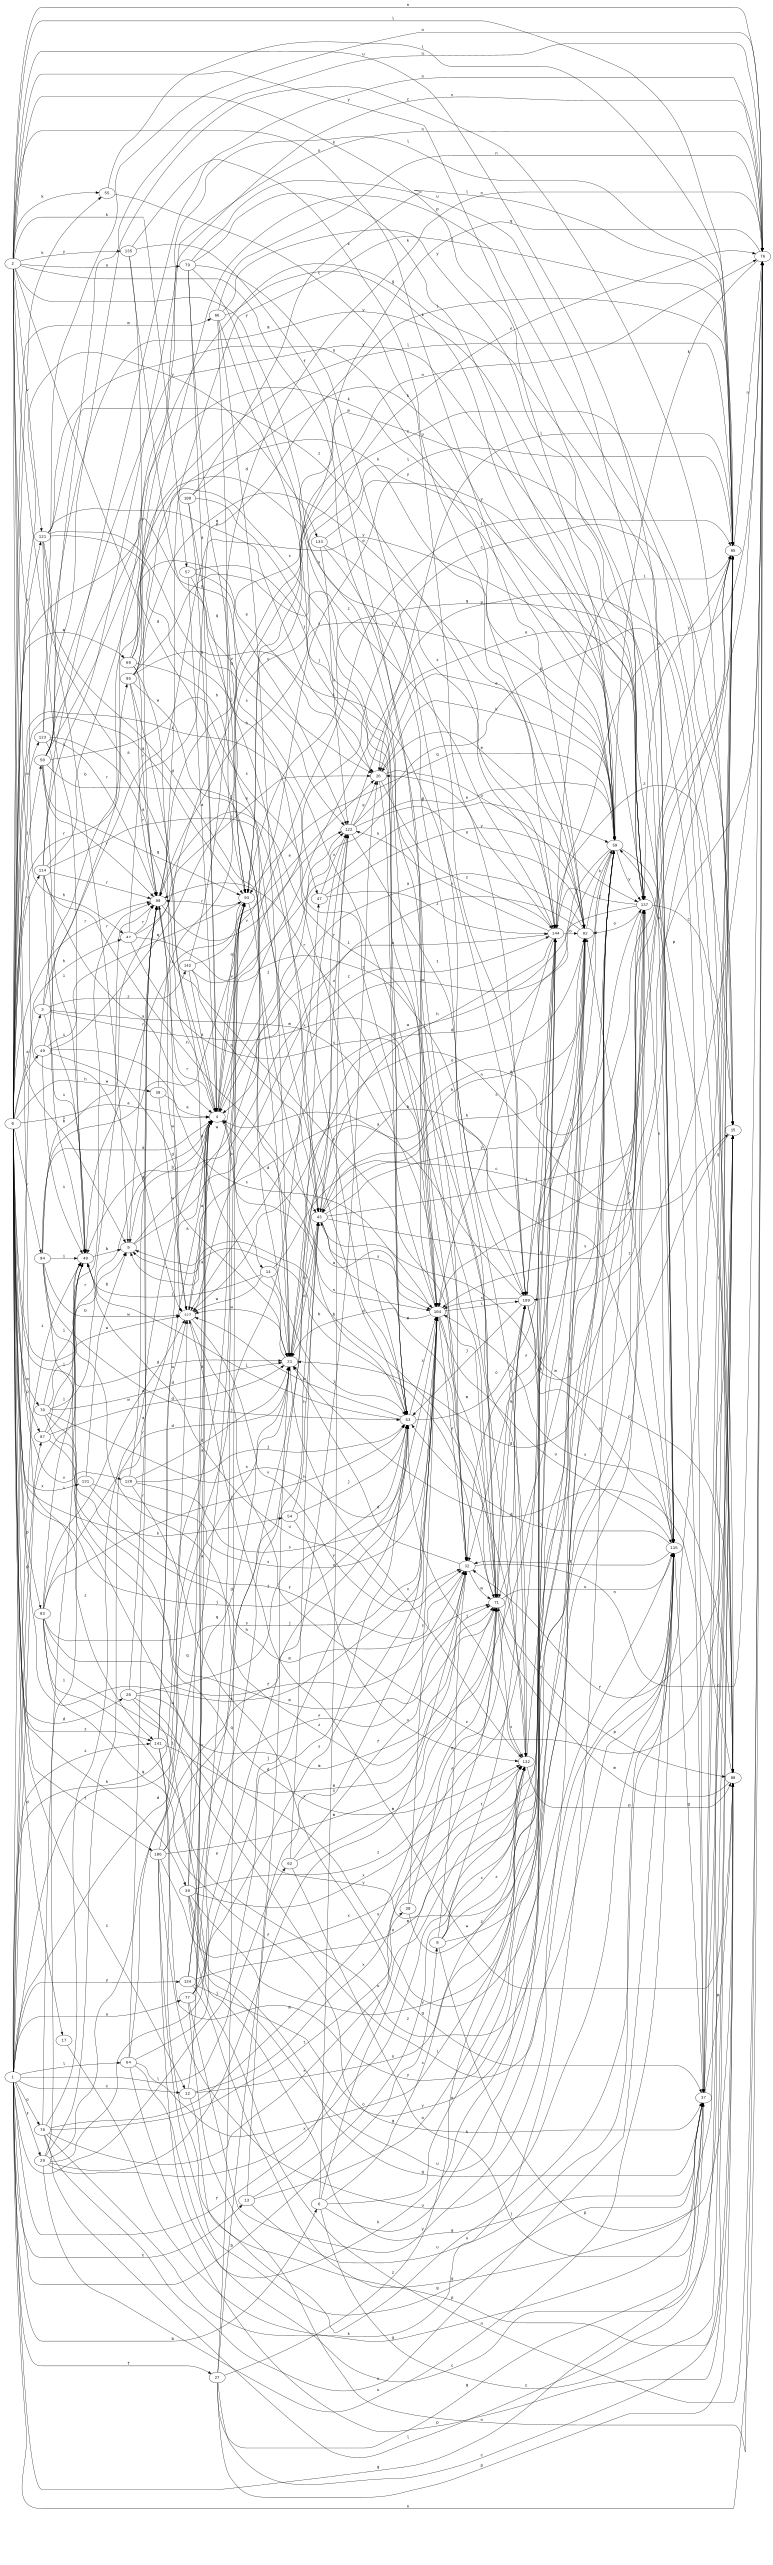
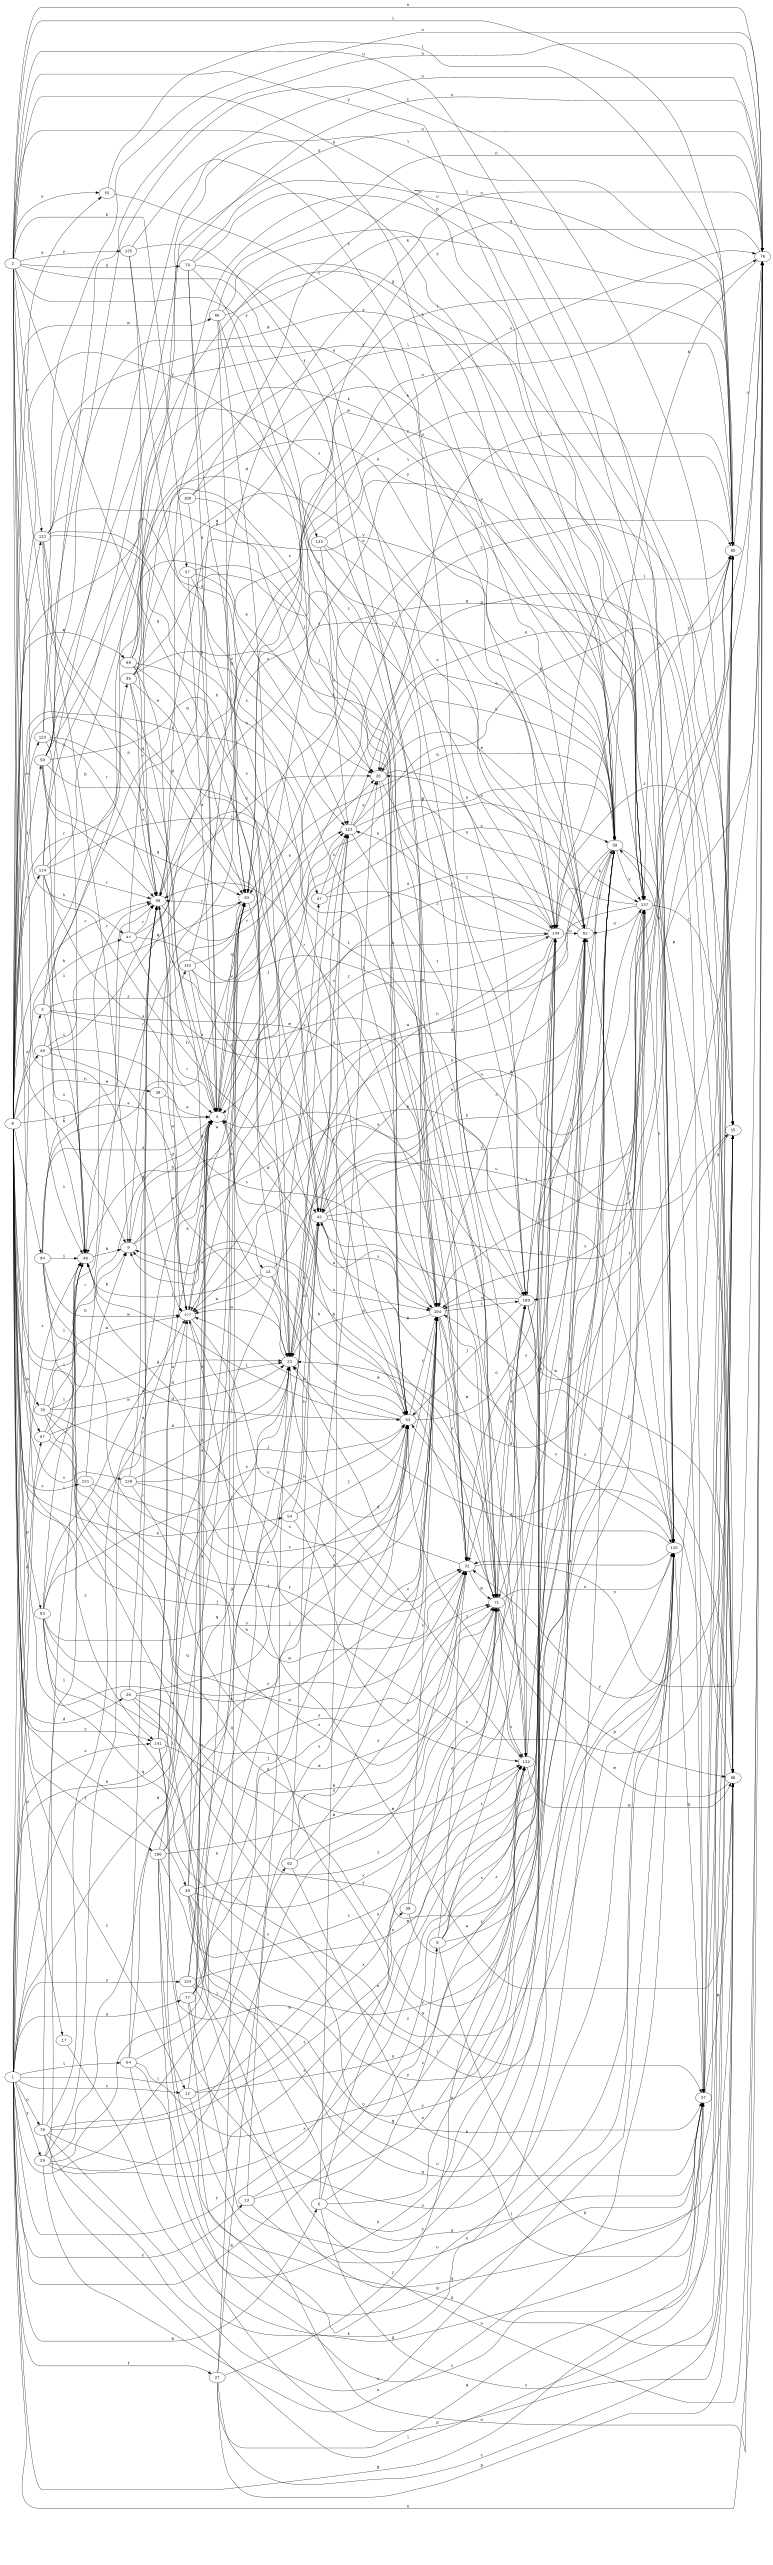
(223, 676) -> (205, 762)
none -> (414, 1410)
